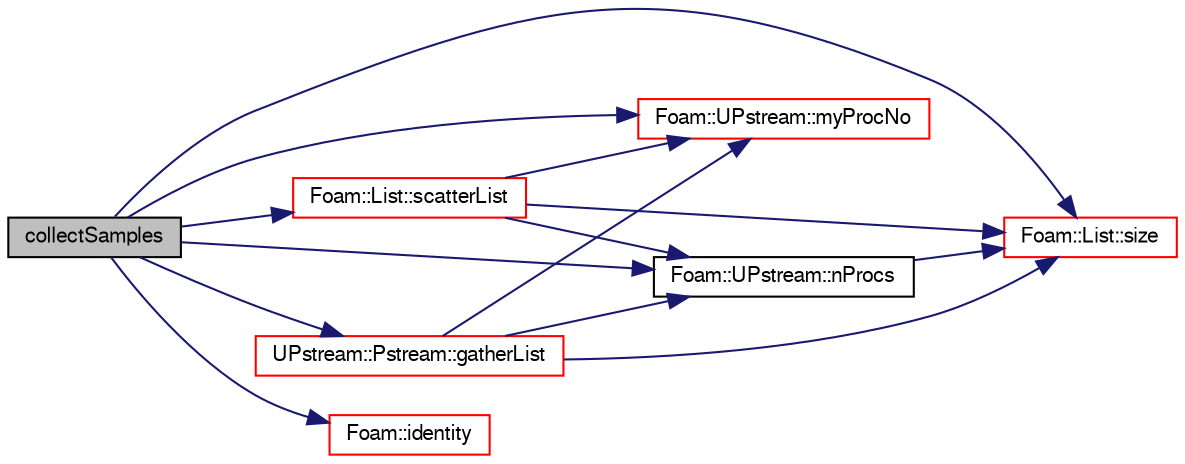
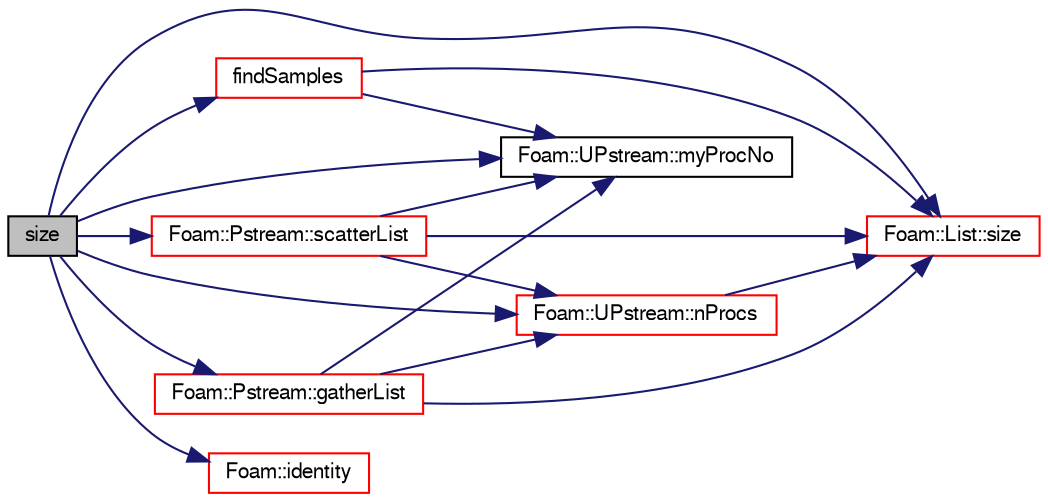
none -> (289, 78)
(784, 119) -> (647, 157)
(410, 198) -> (289, 236)
(95, 237) -> (43, 236)
(784, 277) -> (647, 315)
(410, 356) -> (289, 394)
